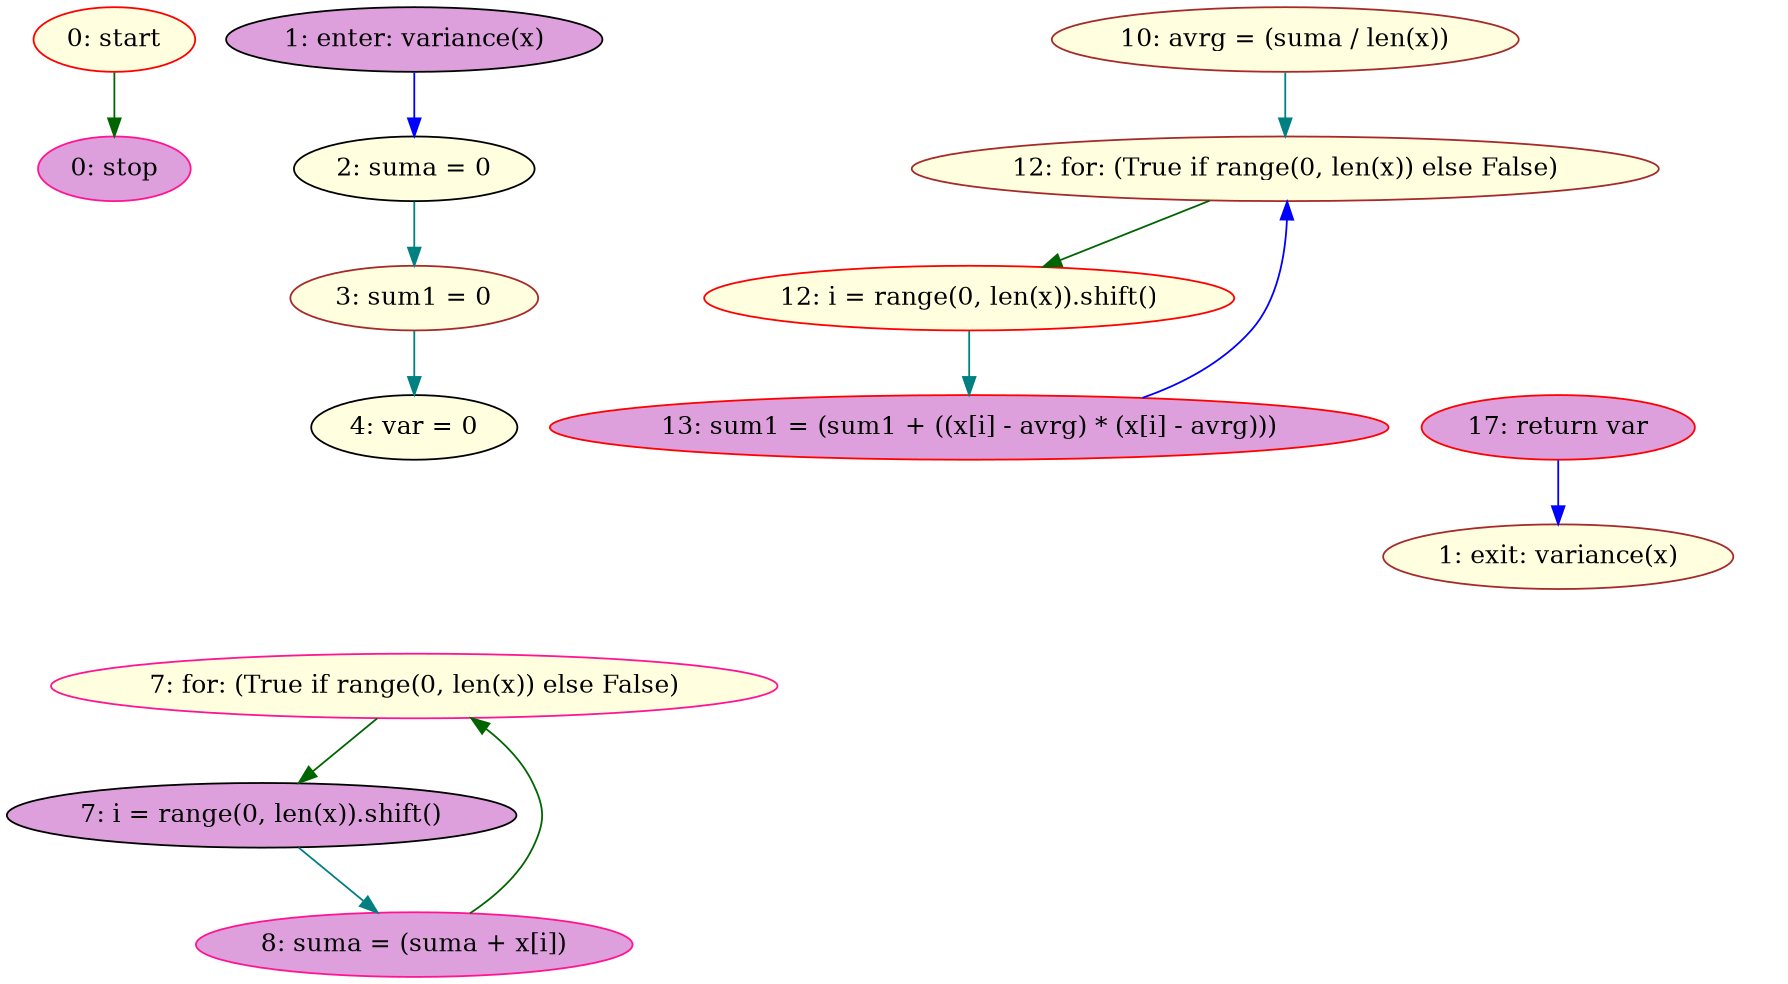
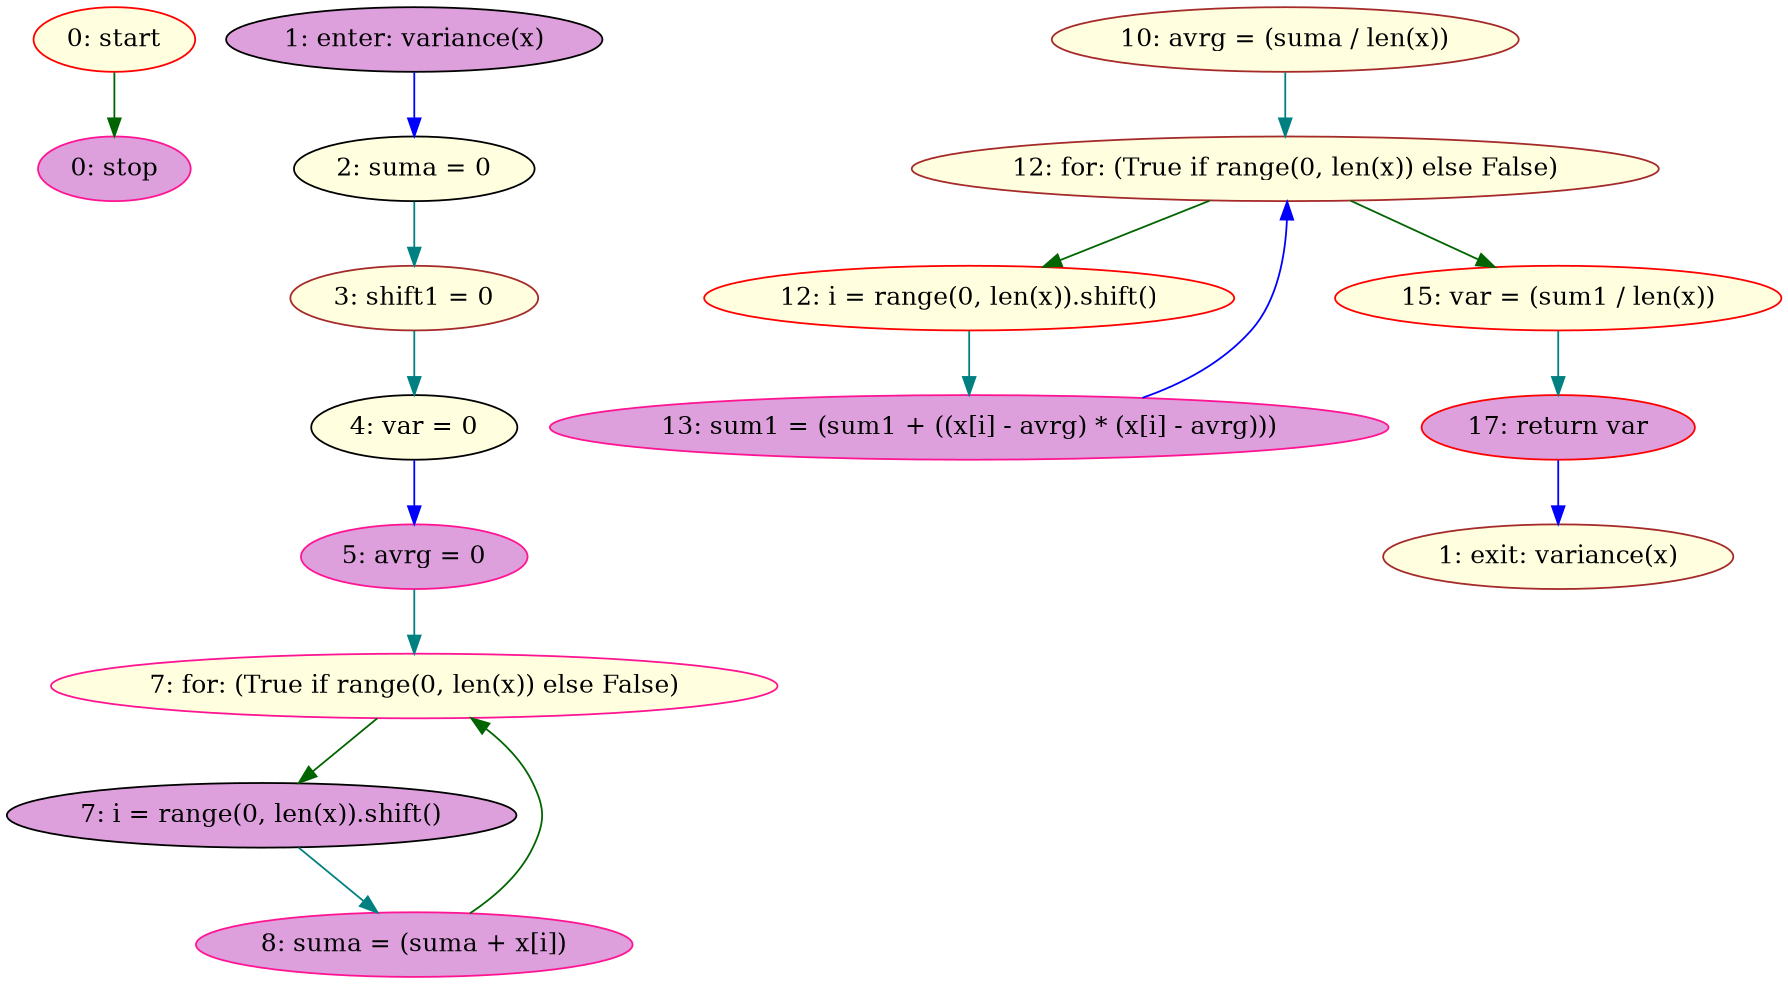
(414, 298) -> (414, 298)
none -> (1558, 298)
(969, 427) -> (969, 427)
none -> (414, 557)
